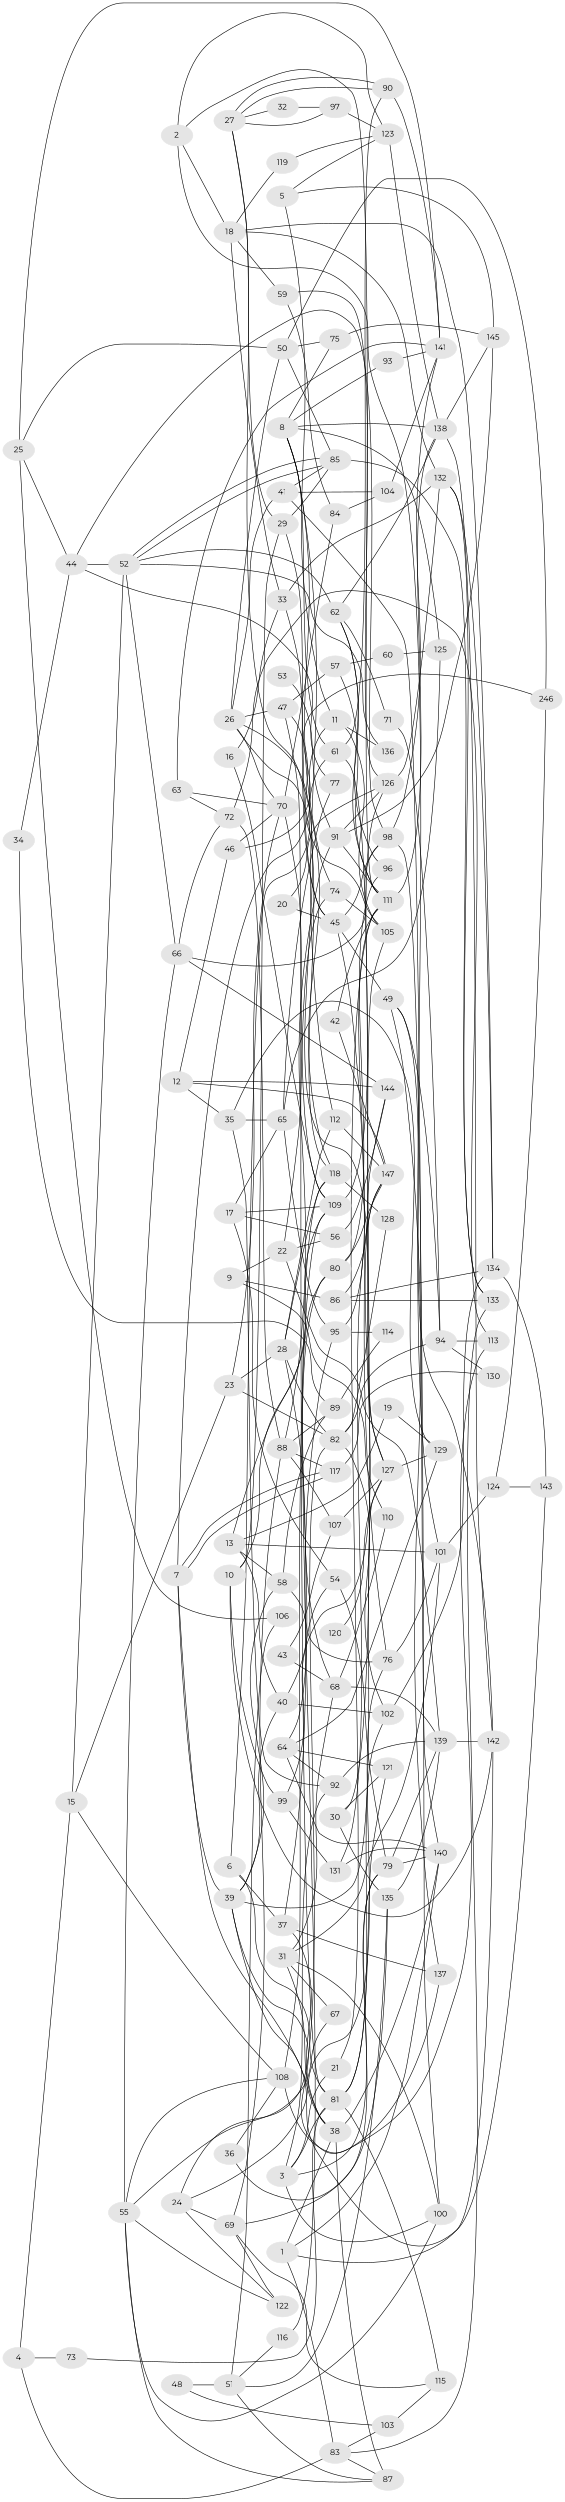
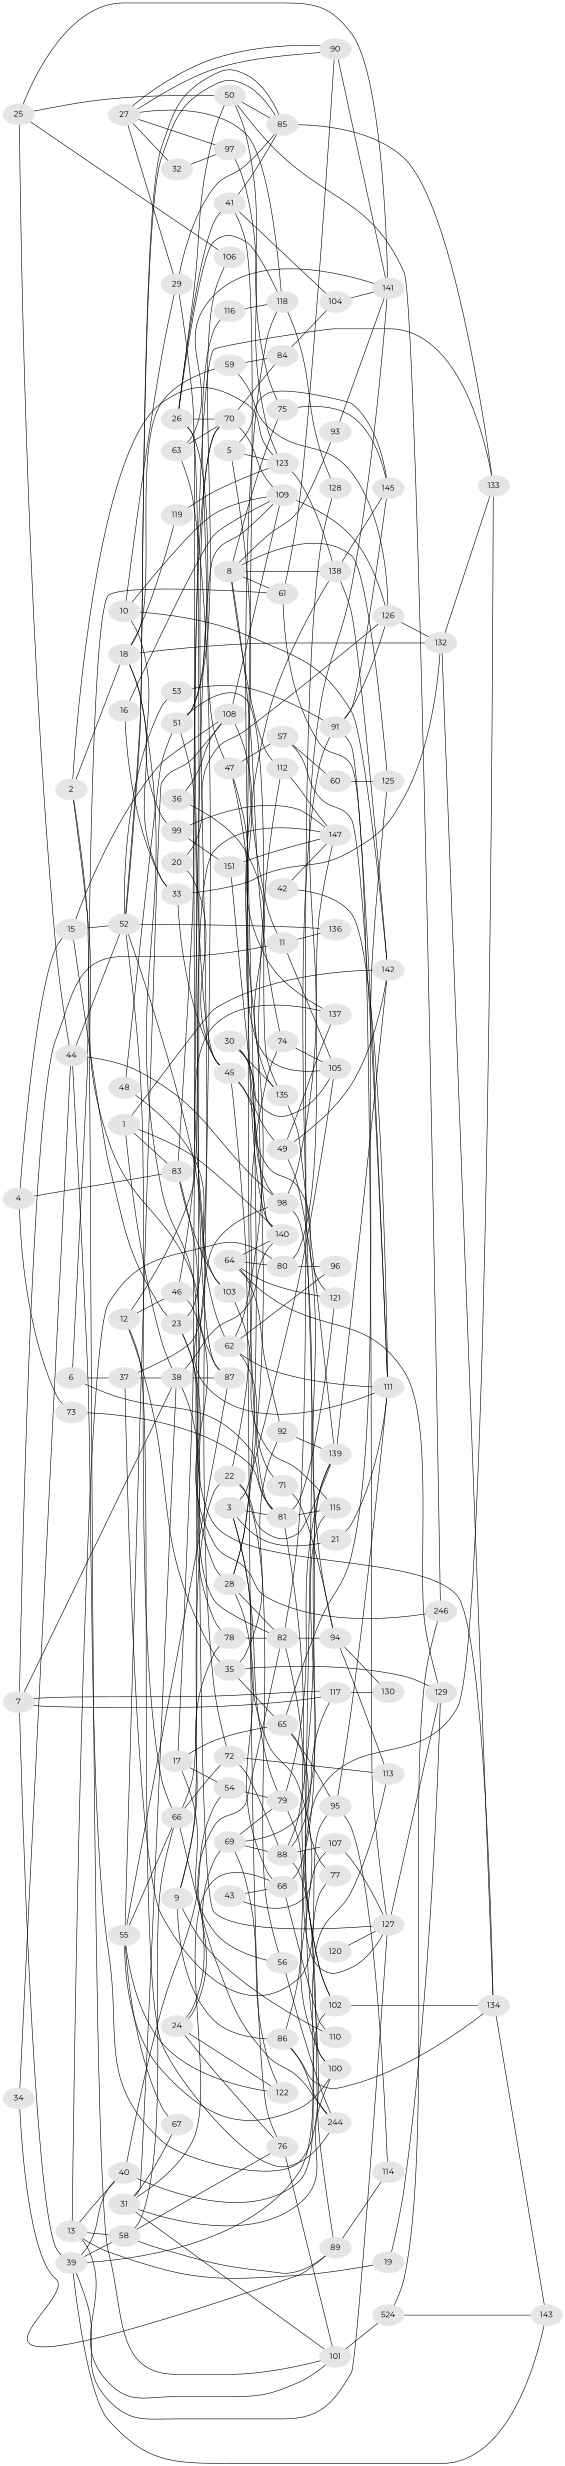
(420, 666) -> none
none -> (130, 820)
(388, 1089) -> (335, 2123)
(494, 1487) -> (388, 2315)
none -> (230, 1638)
(410, 1861) -> (326, 1972)
(335, 1871) -> (230, 867)
(302, 1988) -> (294, 1302)
none -> (158, 2049)
